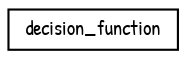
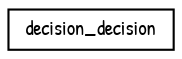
(93, 30) -> (91, 30)
